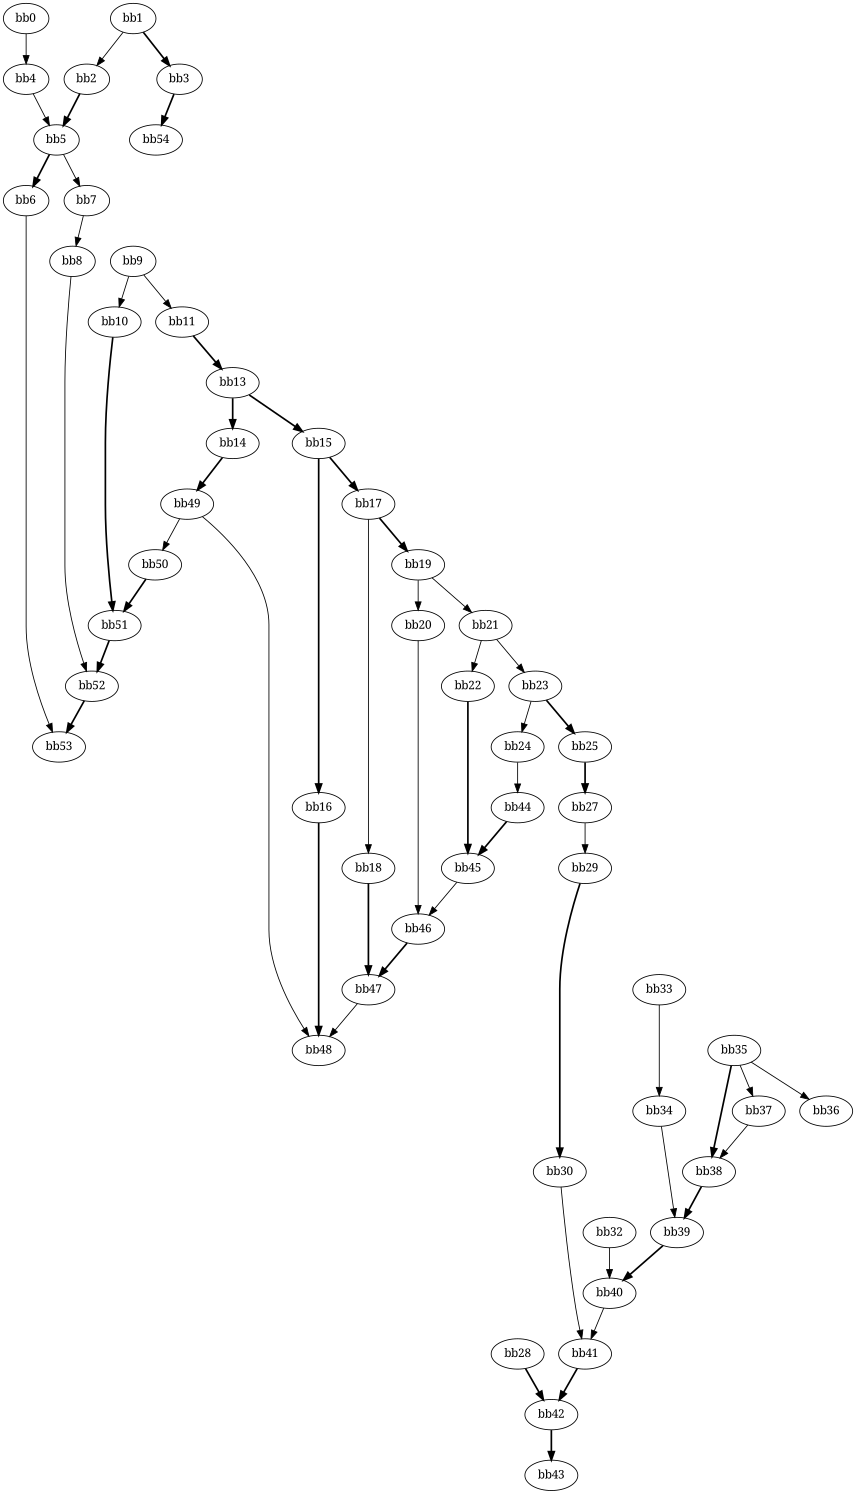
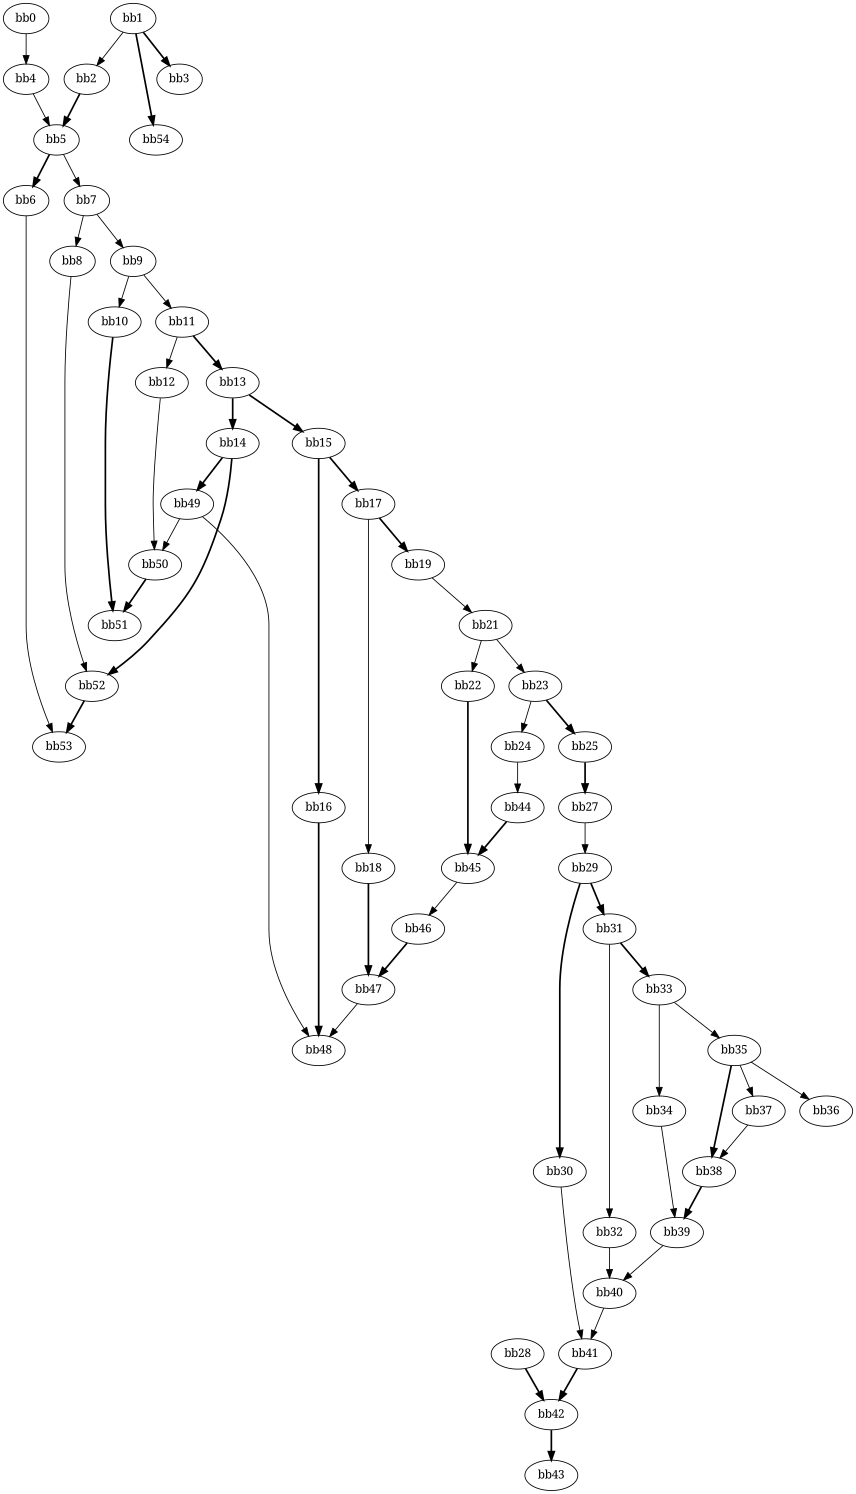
(169, 105) -> (144, 75)
none -> (107, 228)
none -> (162, 383)
(418, 626) -> none
(105, 652) -> (198, 577)
none -> (610, 929)
none -> (694, 1018)
(647, 1260) -> (647, 1260)
